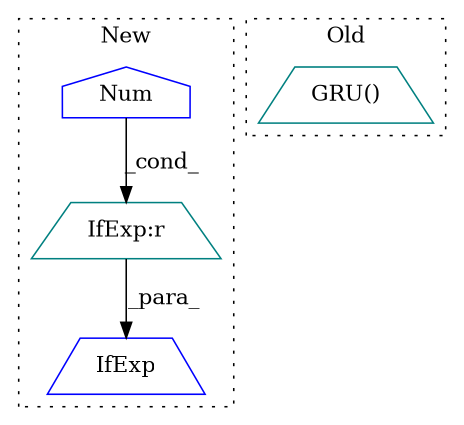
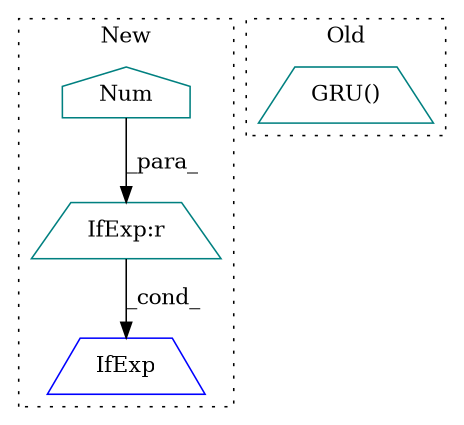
(126, 95) -> (126, 95)
(162, 163) -> (162, 163)
(164, 298) -> (164, 298)
